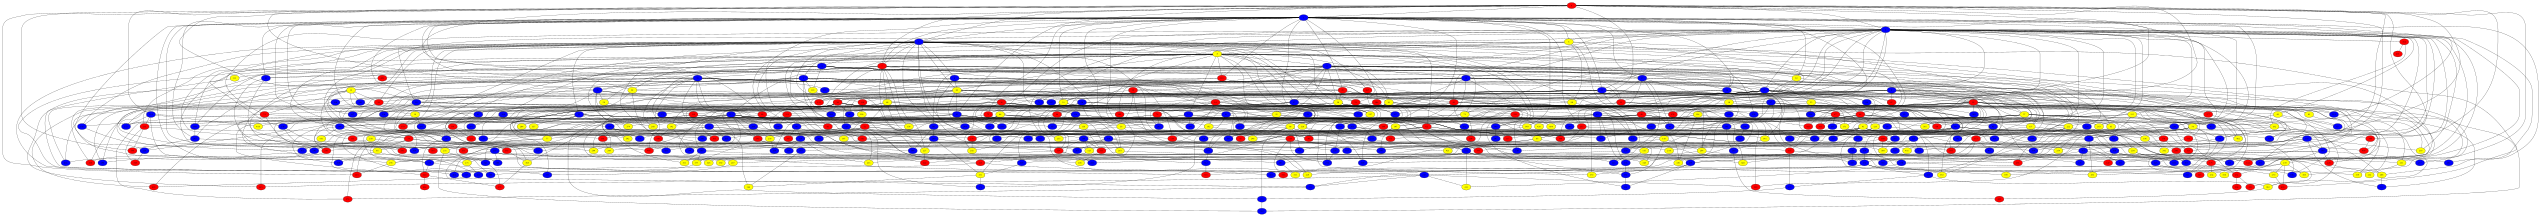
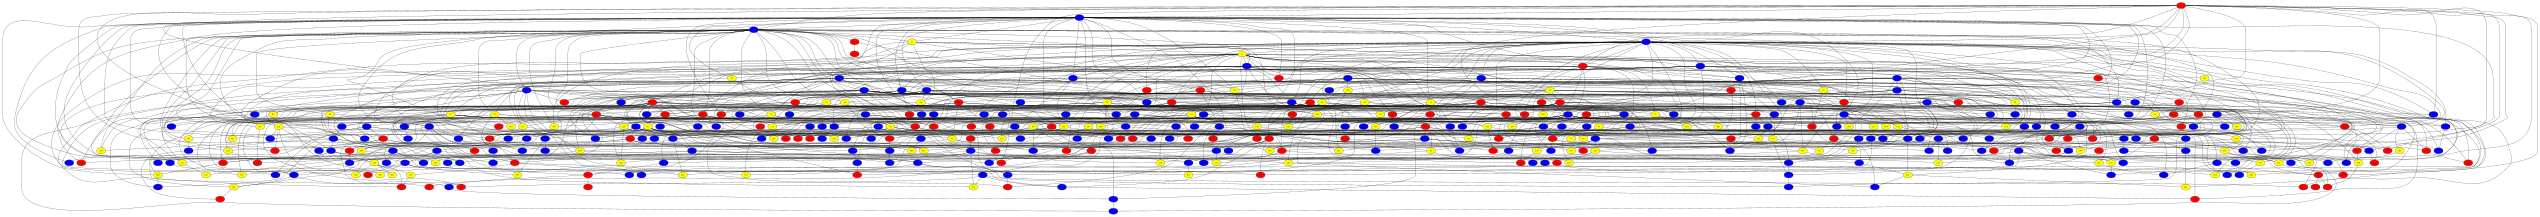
(87, 142) -> (2339, 157)
(2155, 145) -> (503, 121)
